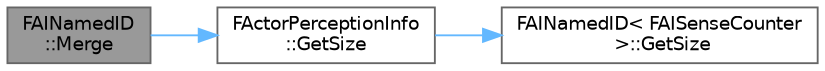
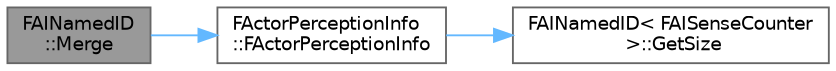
(326, 35) -> (332, 35)
